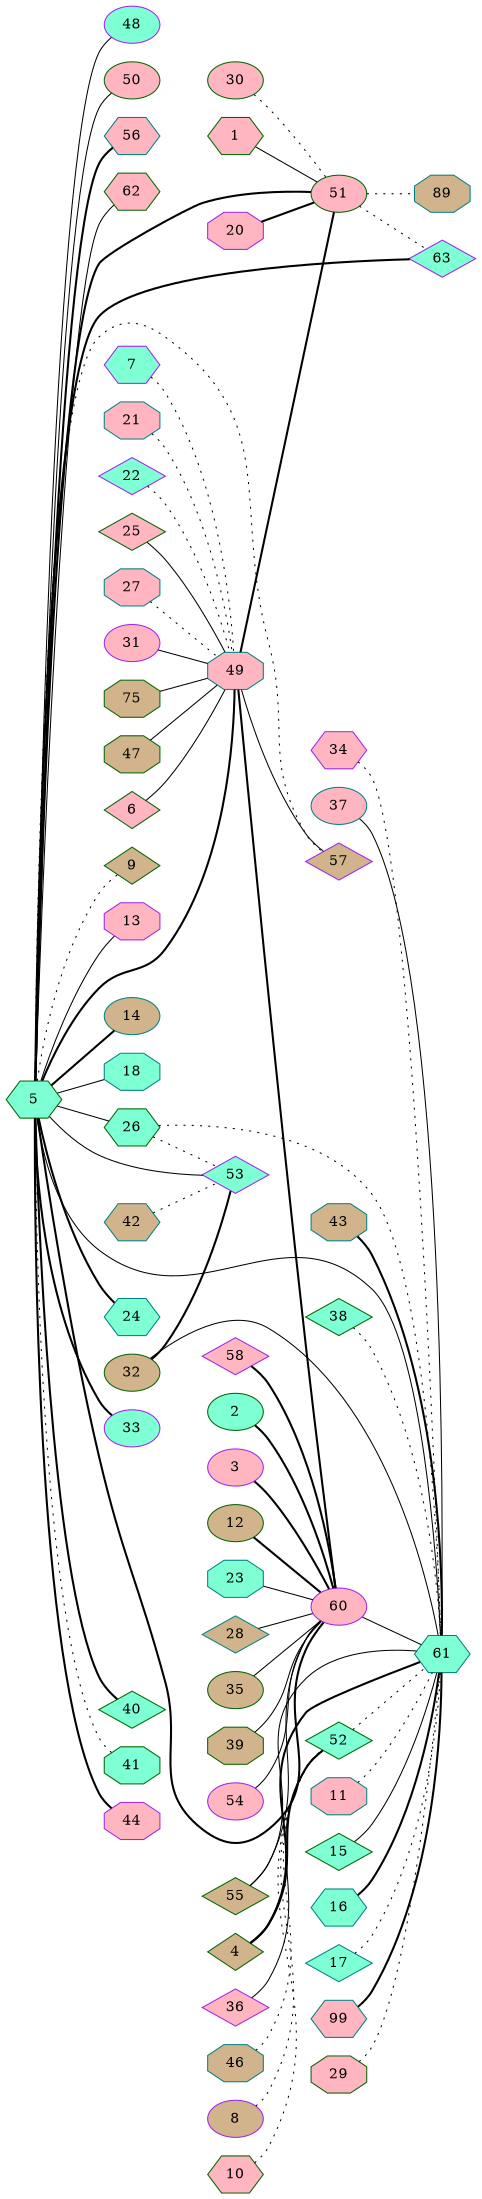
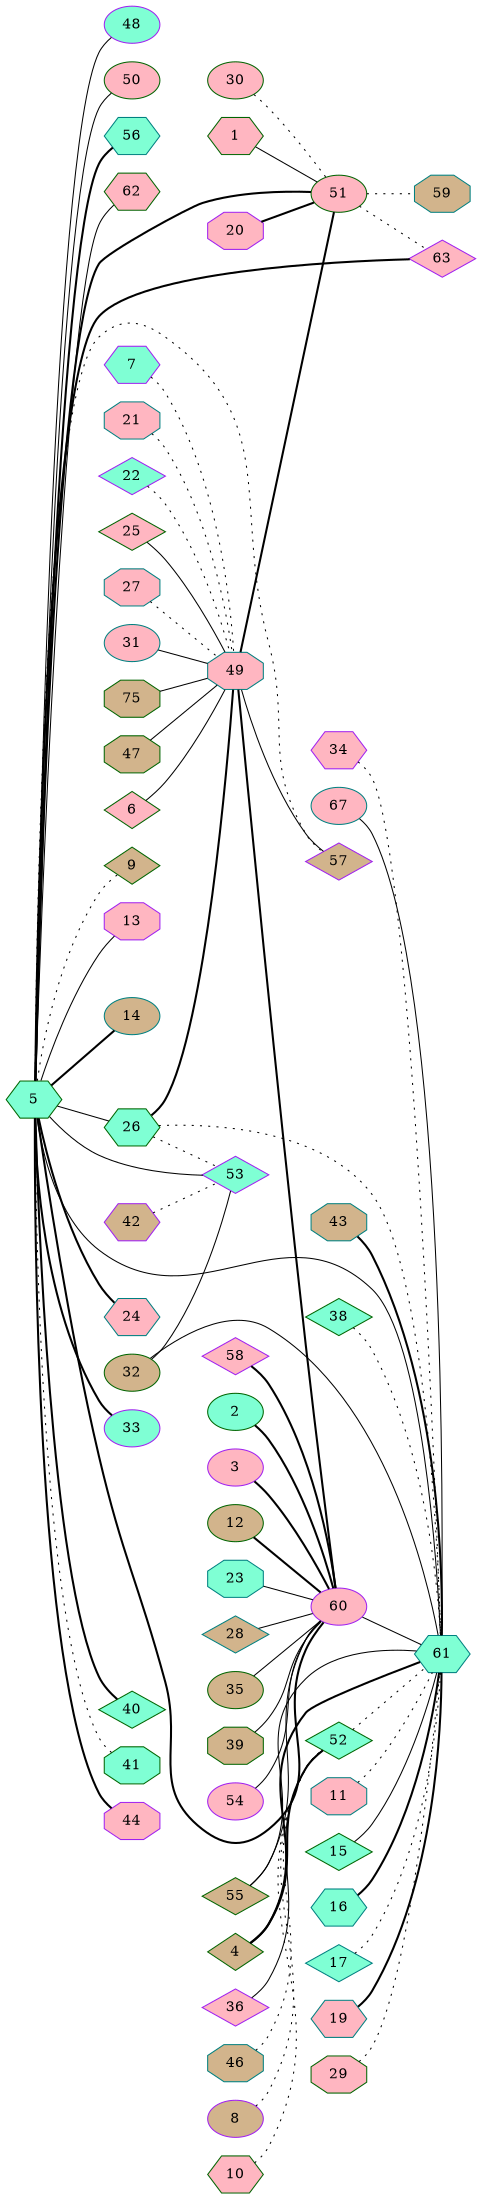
(132, 136) -> (132, 136)
(442, 194) -> (442, 194)
(442, 259) -> (442, 259)
(132, 643) -> (132, 643)
(339, 806) -> (339, 806)
(187, 913) -> (210, 908)
(132, 1072) -> none
(132, 1222) -> (132, 1222)
(201, 1280) -> (201, 1280)
(132, 1317) -> (132, 1317)
(339, 2019) -> (339, 2019)
